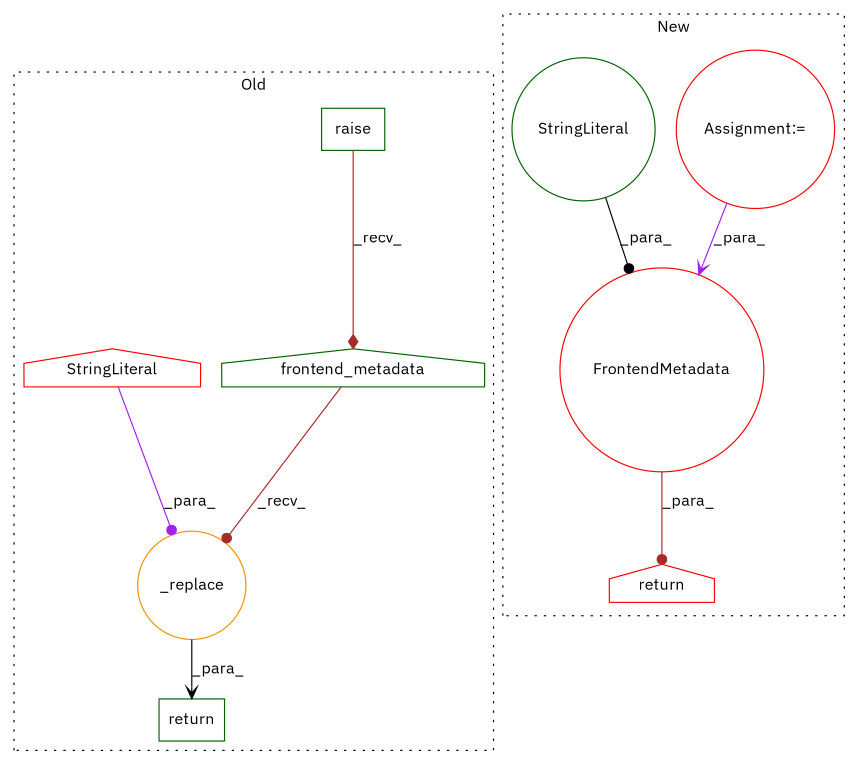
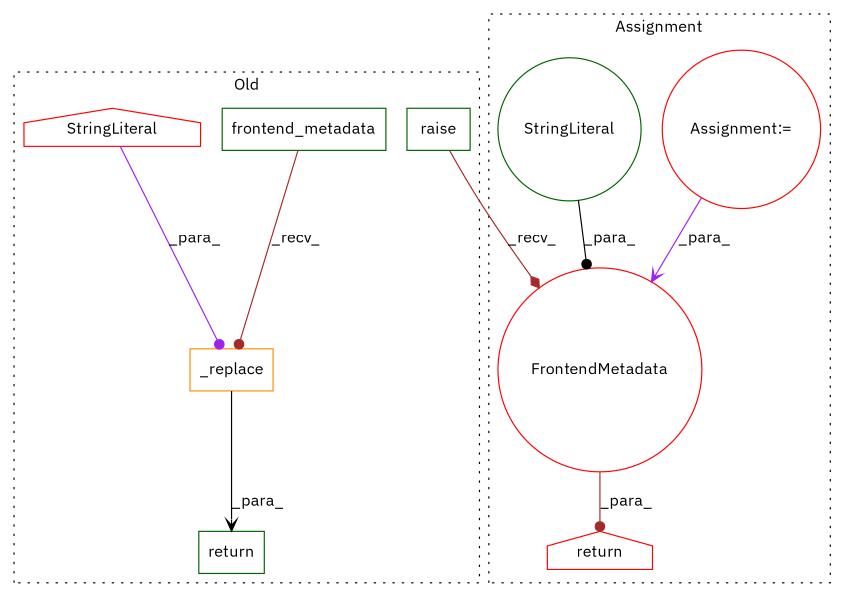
(674, 27) -> (660, 27)
(353, 242) -> (497, 227)
(353, 370) -> (304, 129)
(192, 585) -> (232, 370)
